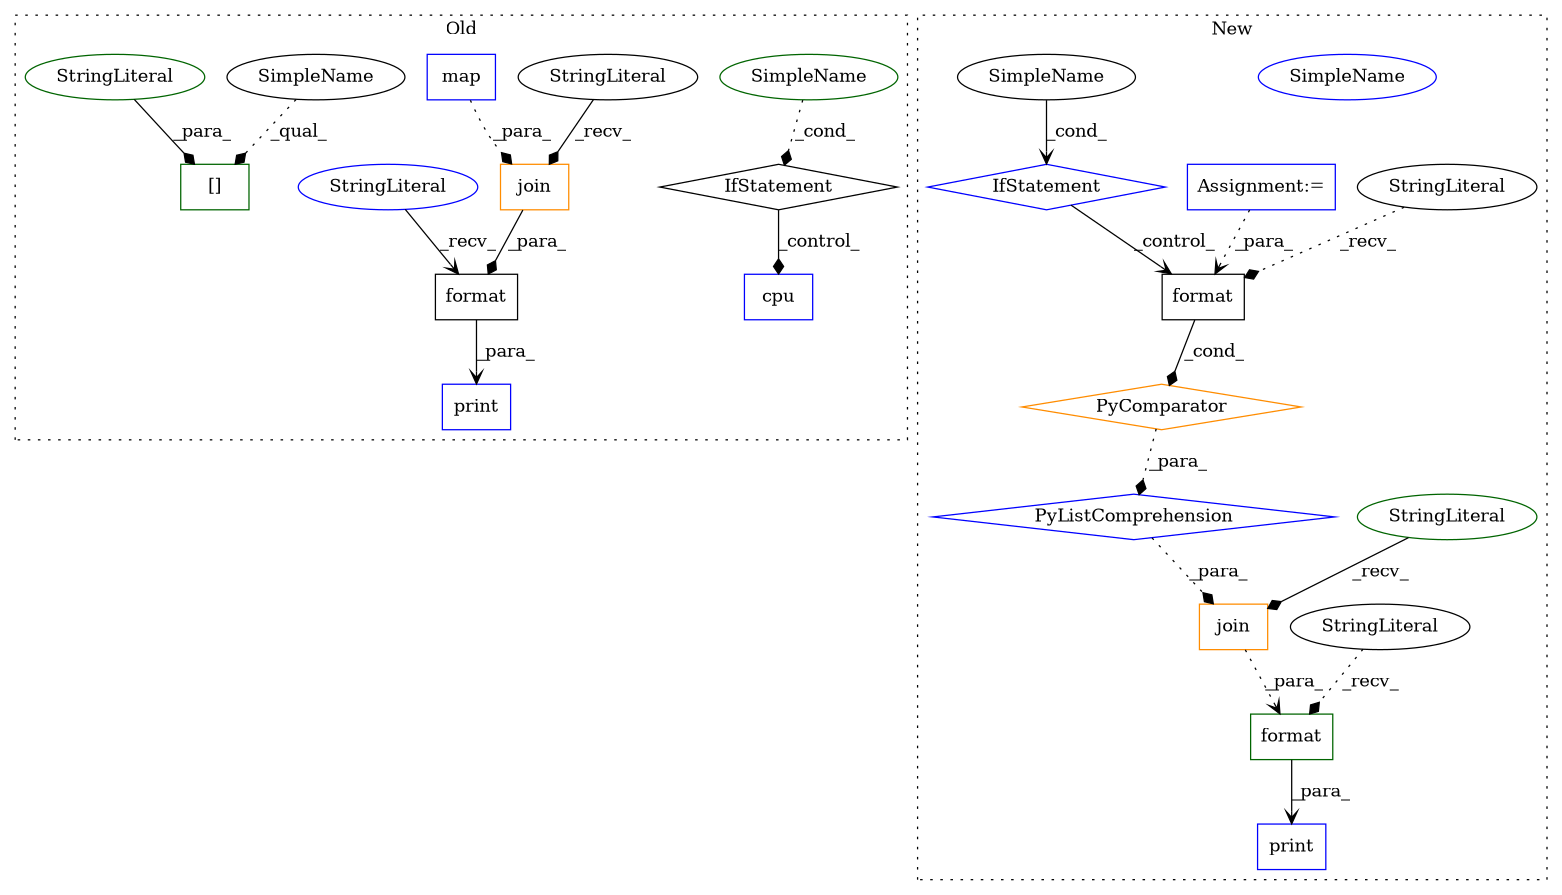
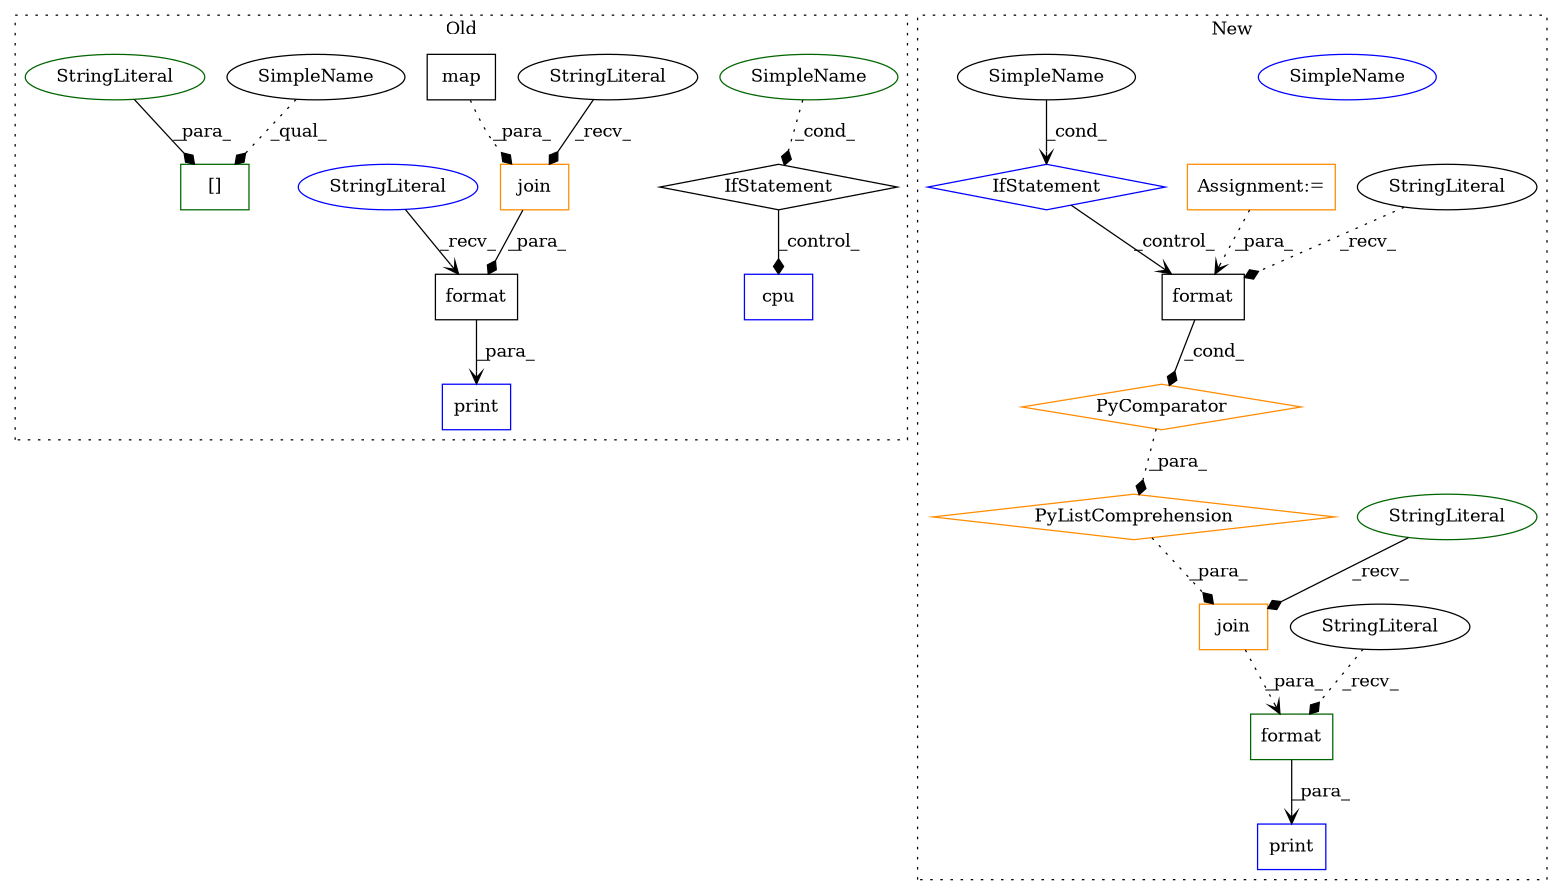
(461, 77) -> (461, 77)
(1261, 187) -> (1261, 187)
(1134, 517) -> (1134, 517)
